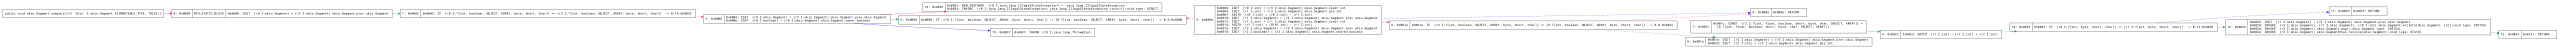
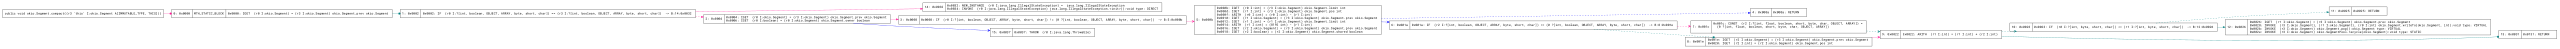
(912, 13) -> (808, 10)
(395, 14) -> (395, 14)
(2241, 16) -> (2241, 16)
(1192, 18) -> (1189, 21)
(1680, 18) -> (1683, 26)
(893, 19) -> (893, 19)
(1384, 22) -> (1384, 22)
(1872, 31) -> (1872, 31)
(2494, 33) -> (2249, 40)
none -> (1875, 37)
